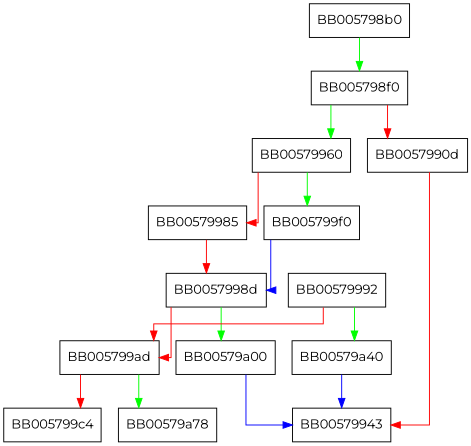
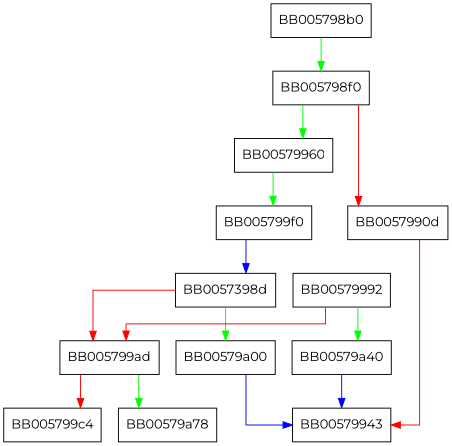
(198, 223) -> none
(216, 290) -> (226, 290)
